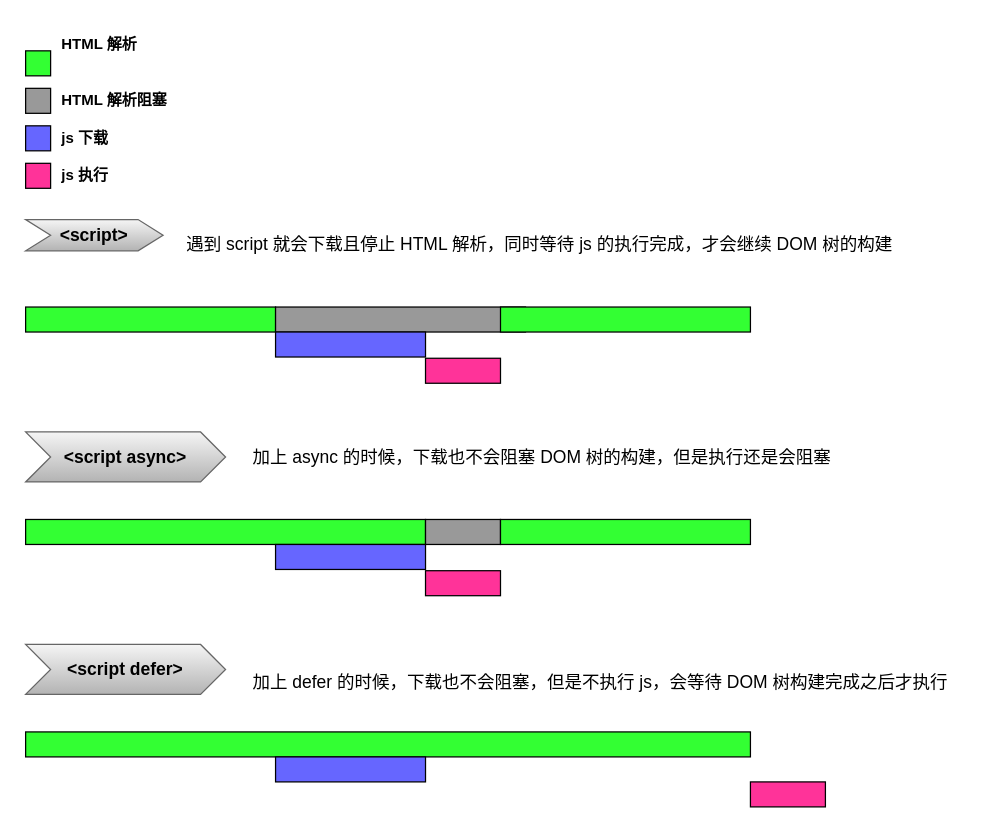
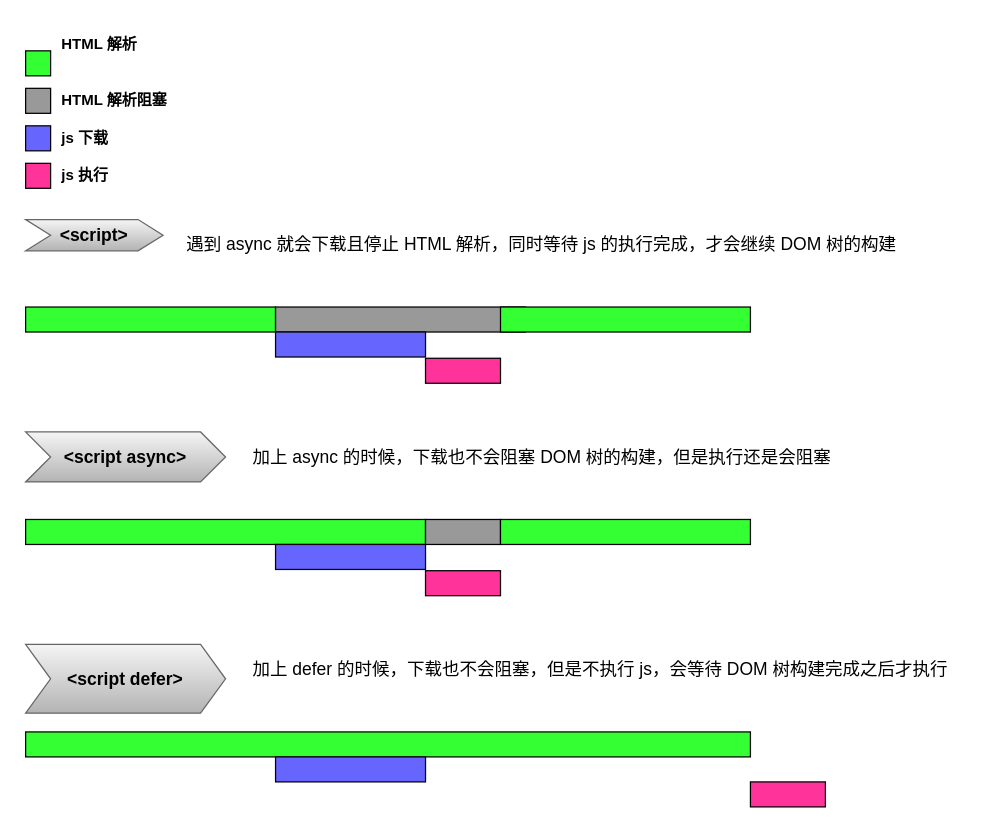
(542, 244) -> (539, 244)
(126, 669) -> (126, 679)
(603, 682) -> (603, 669)
